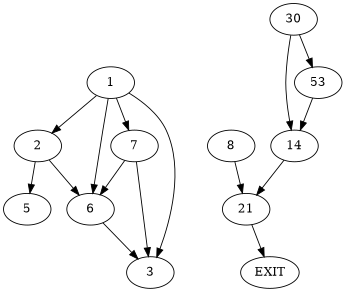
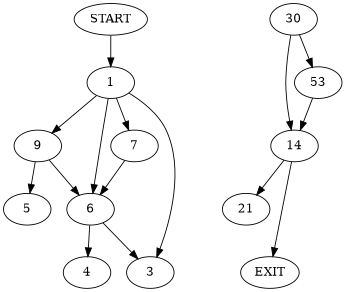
none -> (111, 19)
(38, 146) -> (38, 146)
(231, 146) -> none
(142, 205) -> none
(256, 237) -> (283, 205)
none -> (87, 273)
